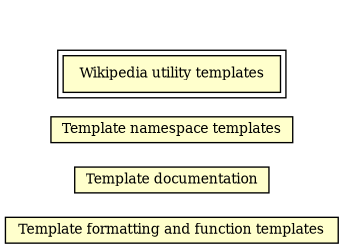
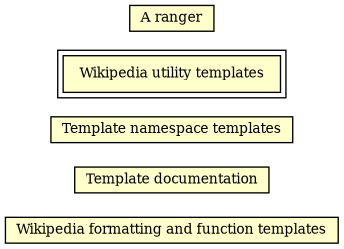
none -> (172, 18)
(172, 230) -> (172, 230)
